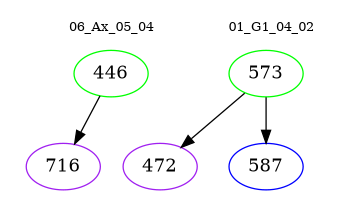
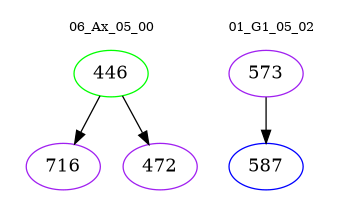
(112, 28) -> (112, 28)
(272, 28) -> (272, 28)
(266, 74) -> (266, 74)
(227, 108) -> (132, 114)
